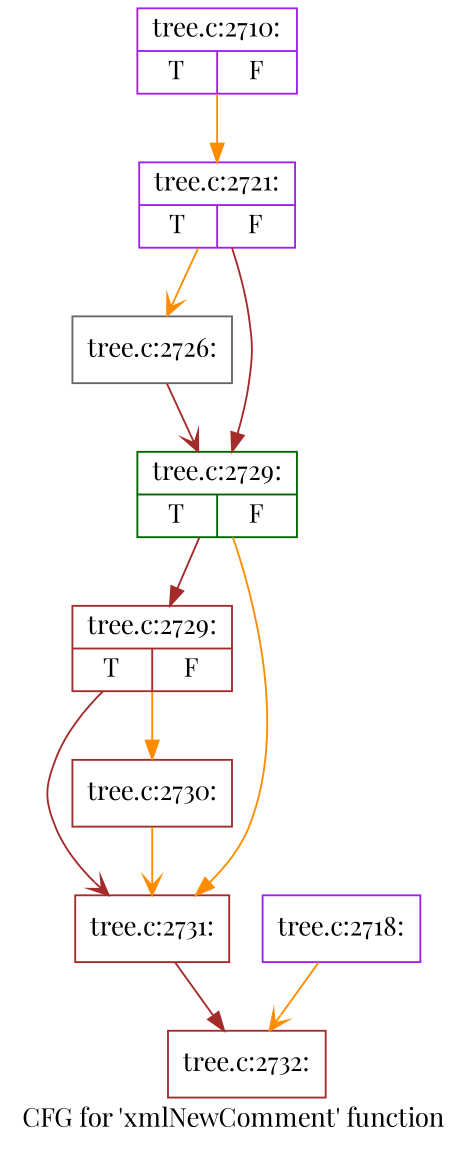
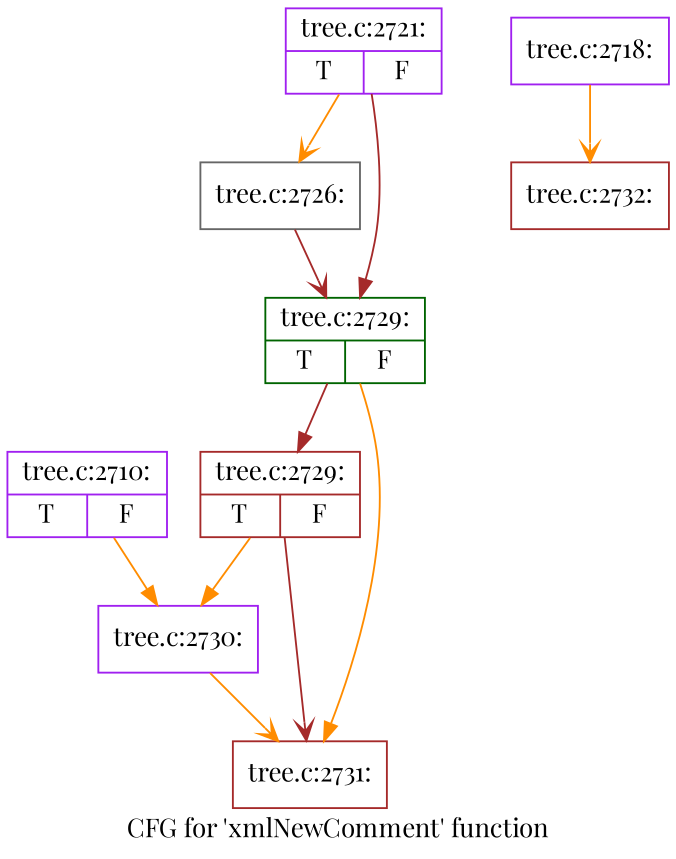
(217, 119) -> (131, 564)
(152, 793) -> (178, 639)
(194, 989) -> none
